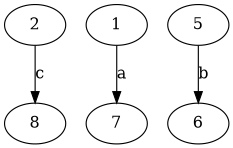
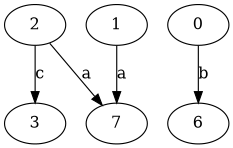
(198, 25) -> (198, 25)
none -> (72, 70)
(35, 124) -> (35, 124)
